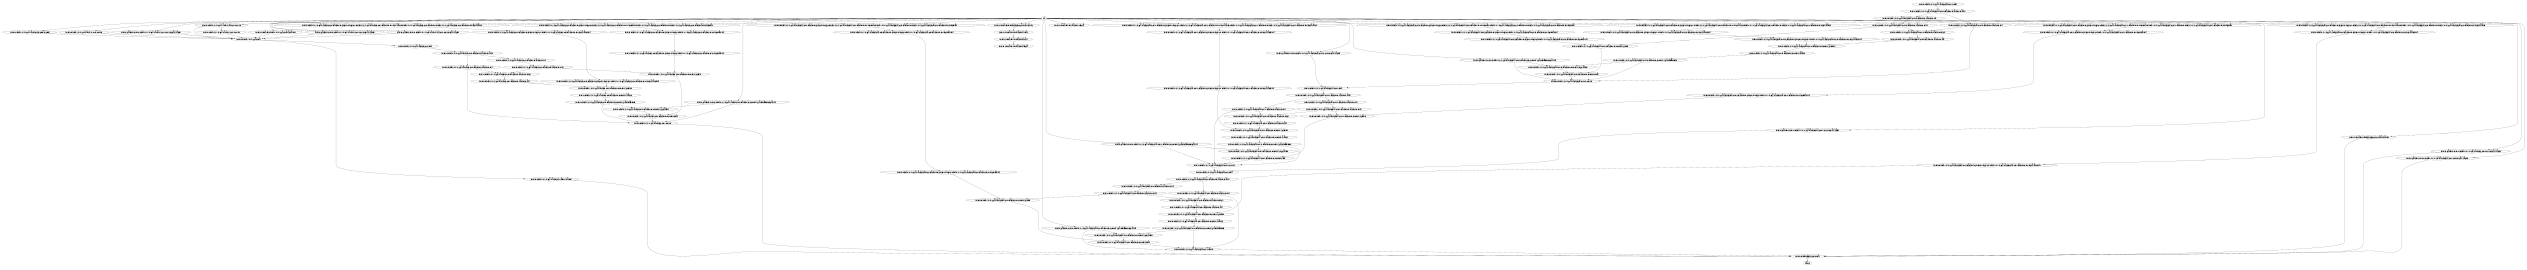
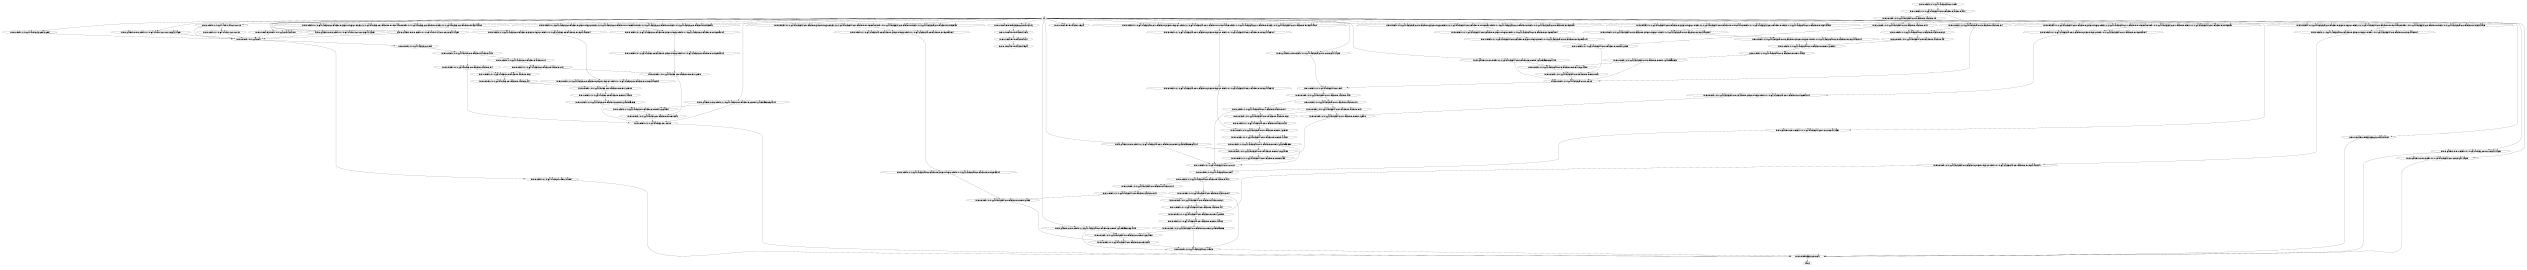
(84, 32) -> none
